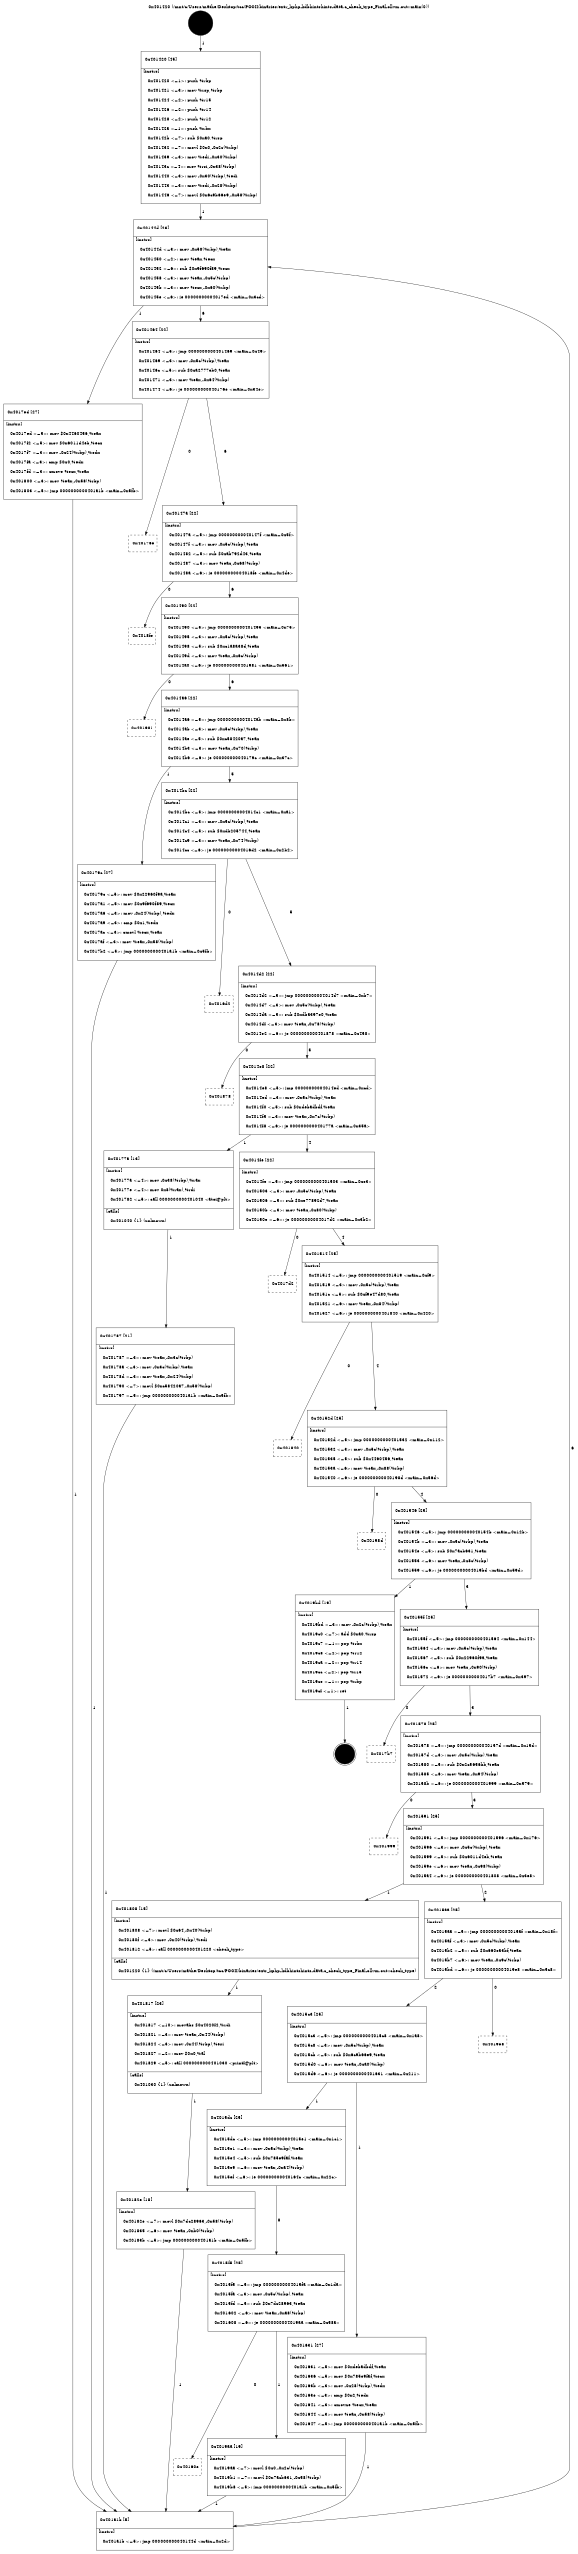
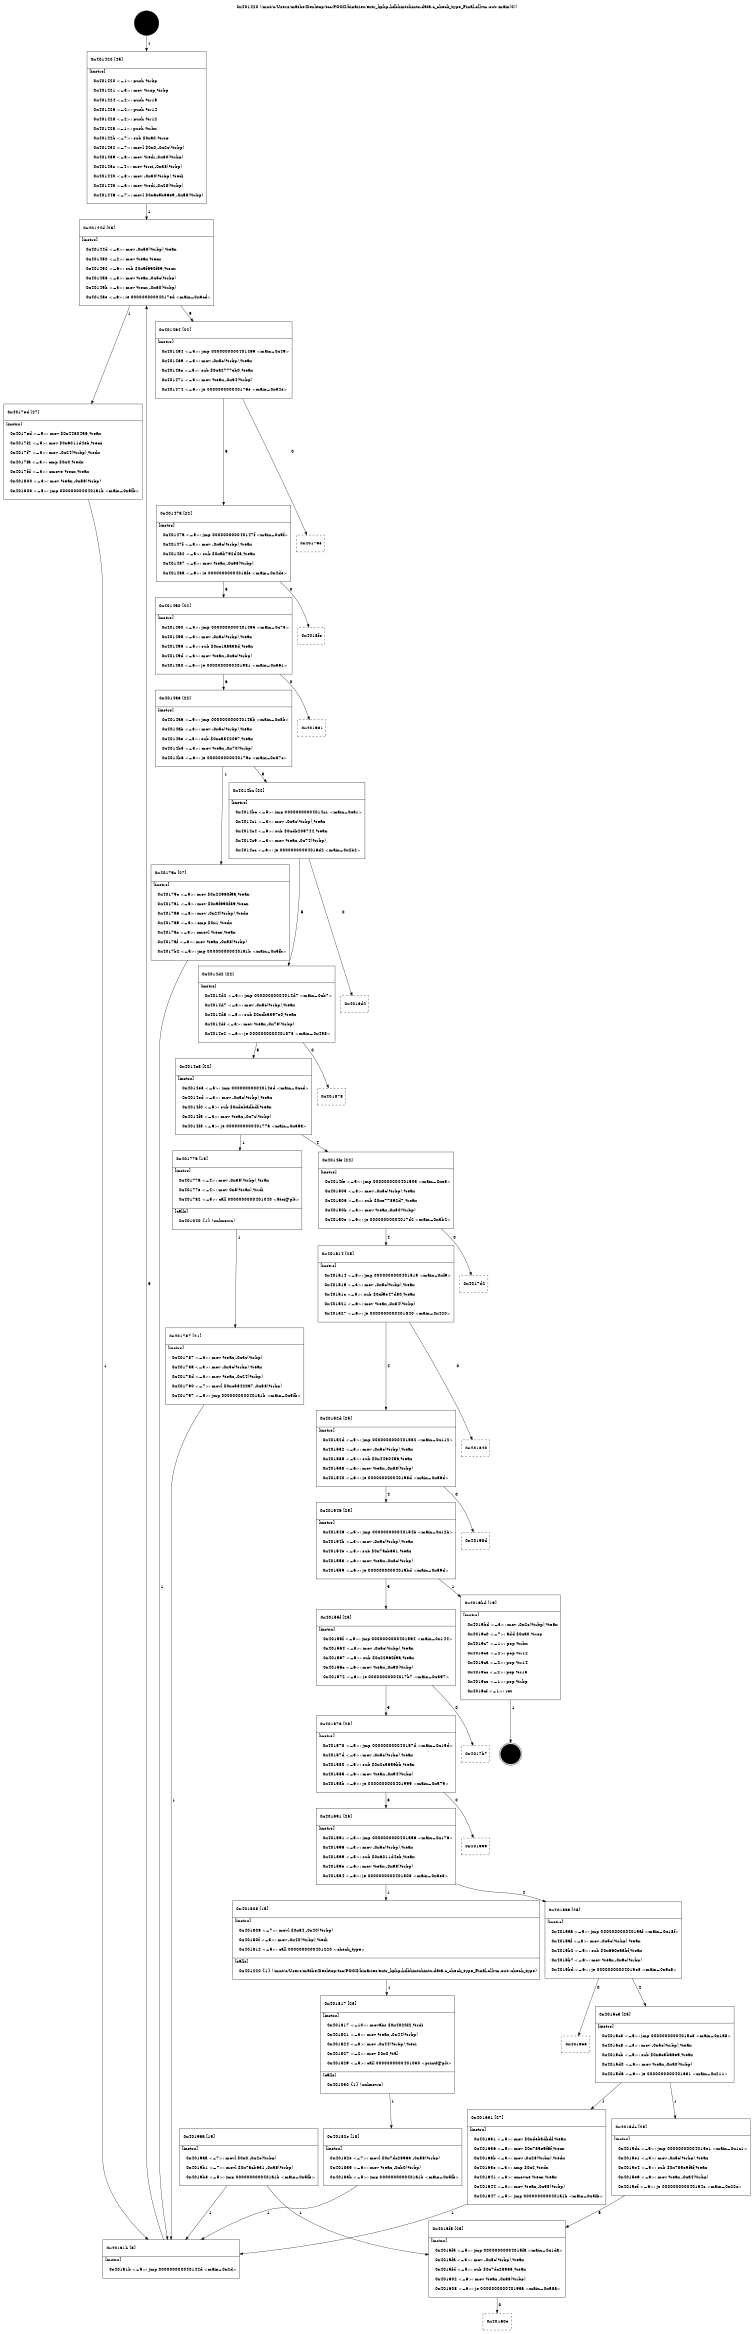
(276, 2383) -> (339, 2234)
